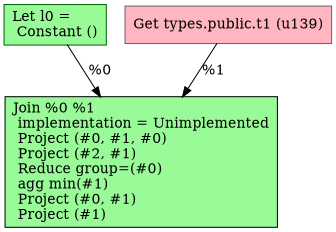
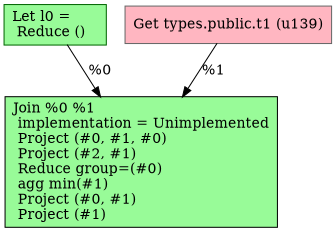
(55, 25) -> (55, 25)
